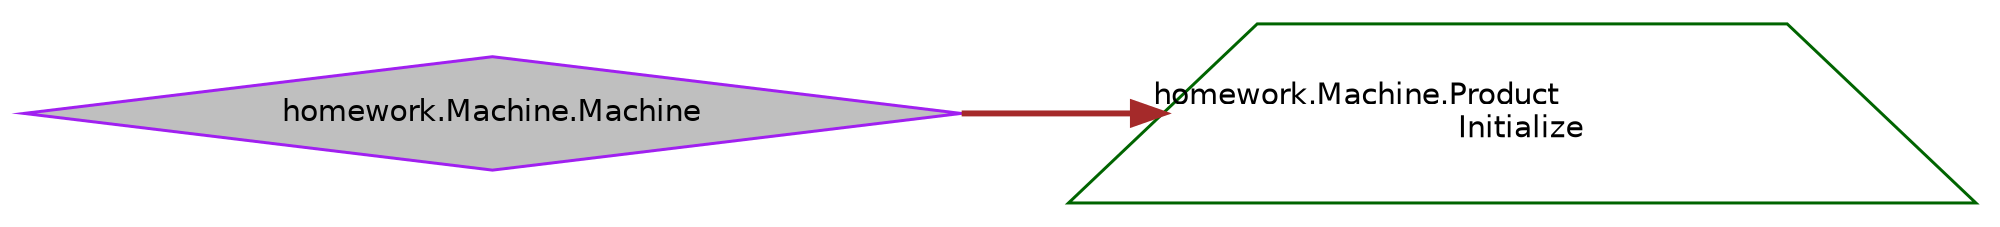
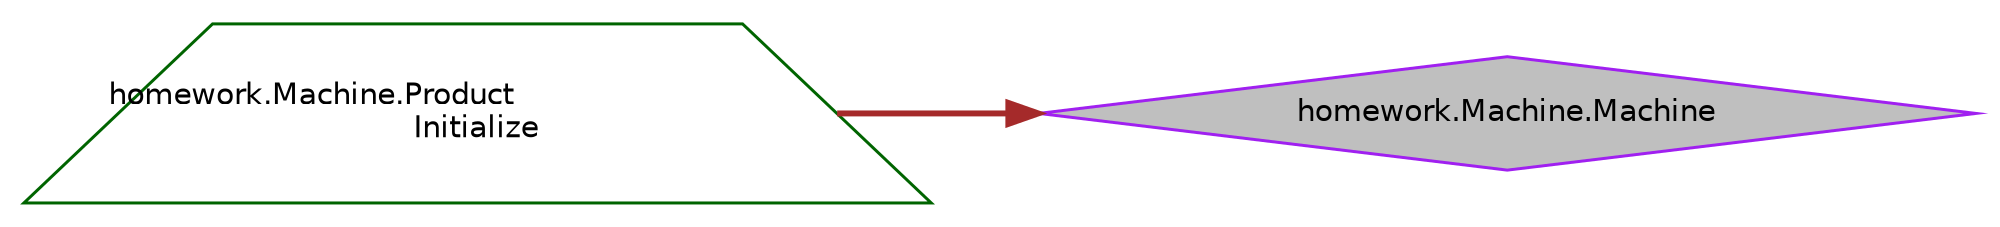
(1047, 113) -> (923, 113)
